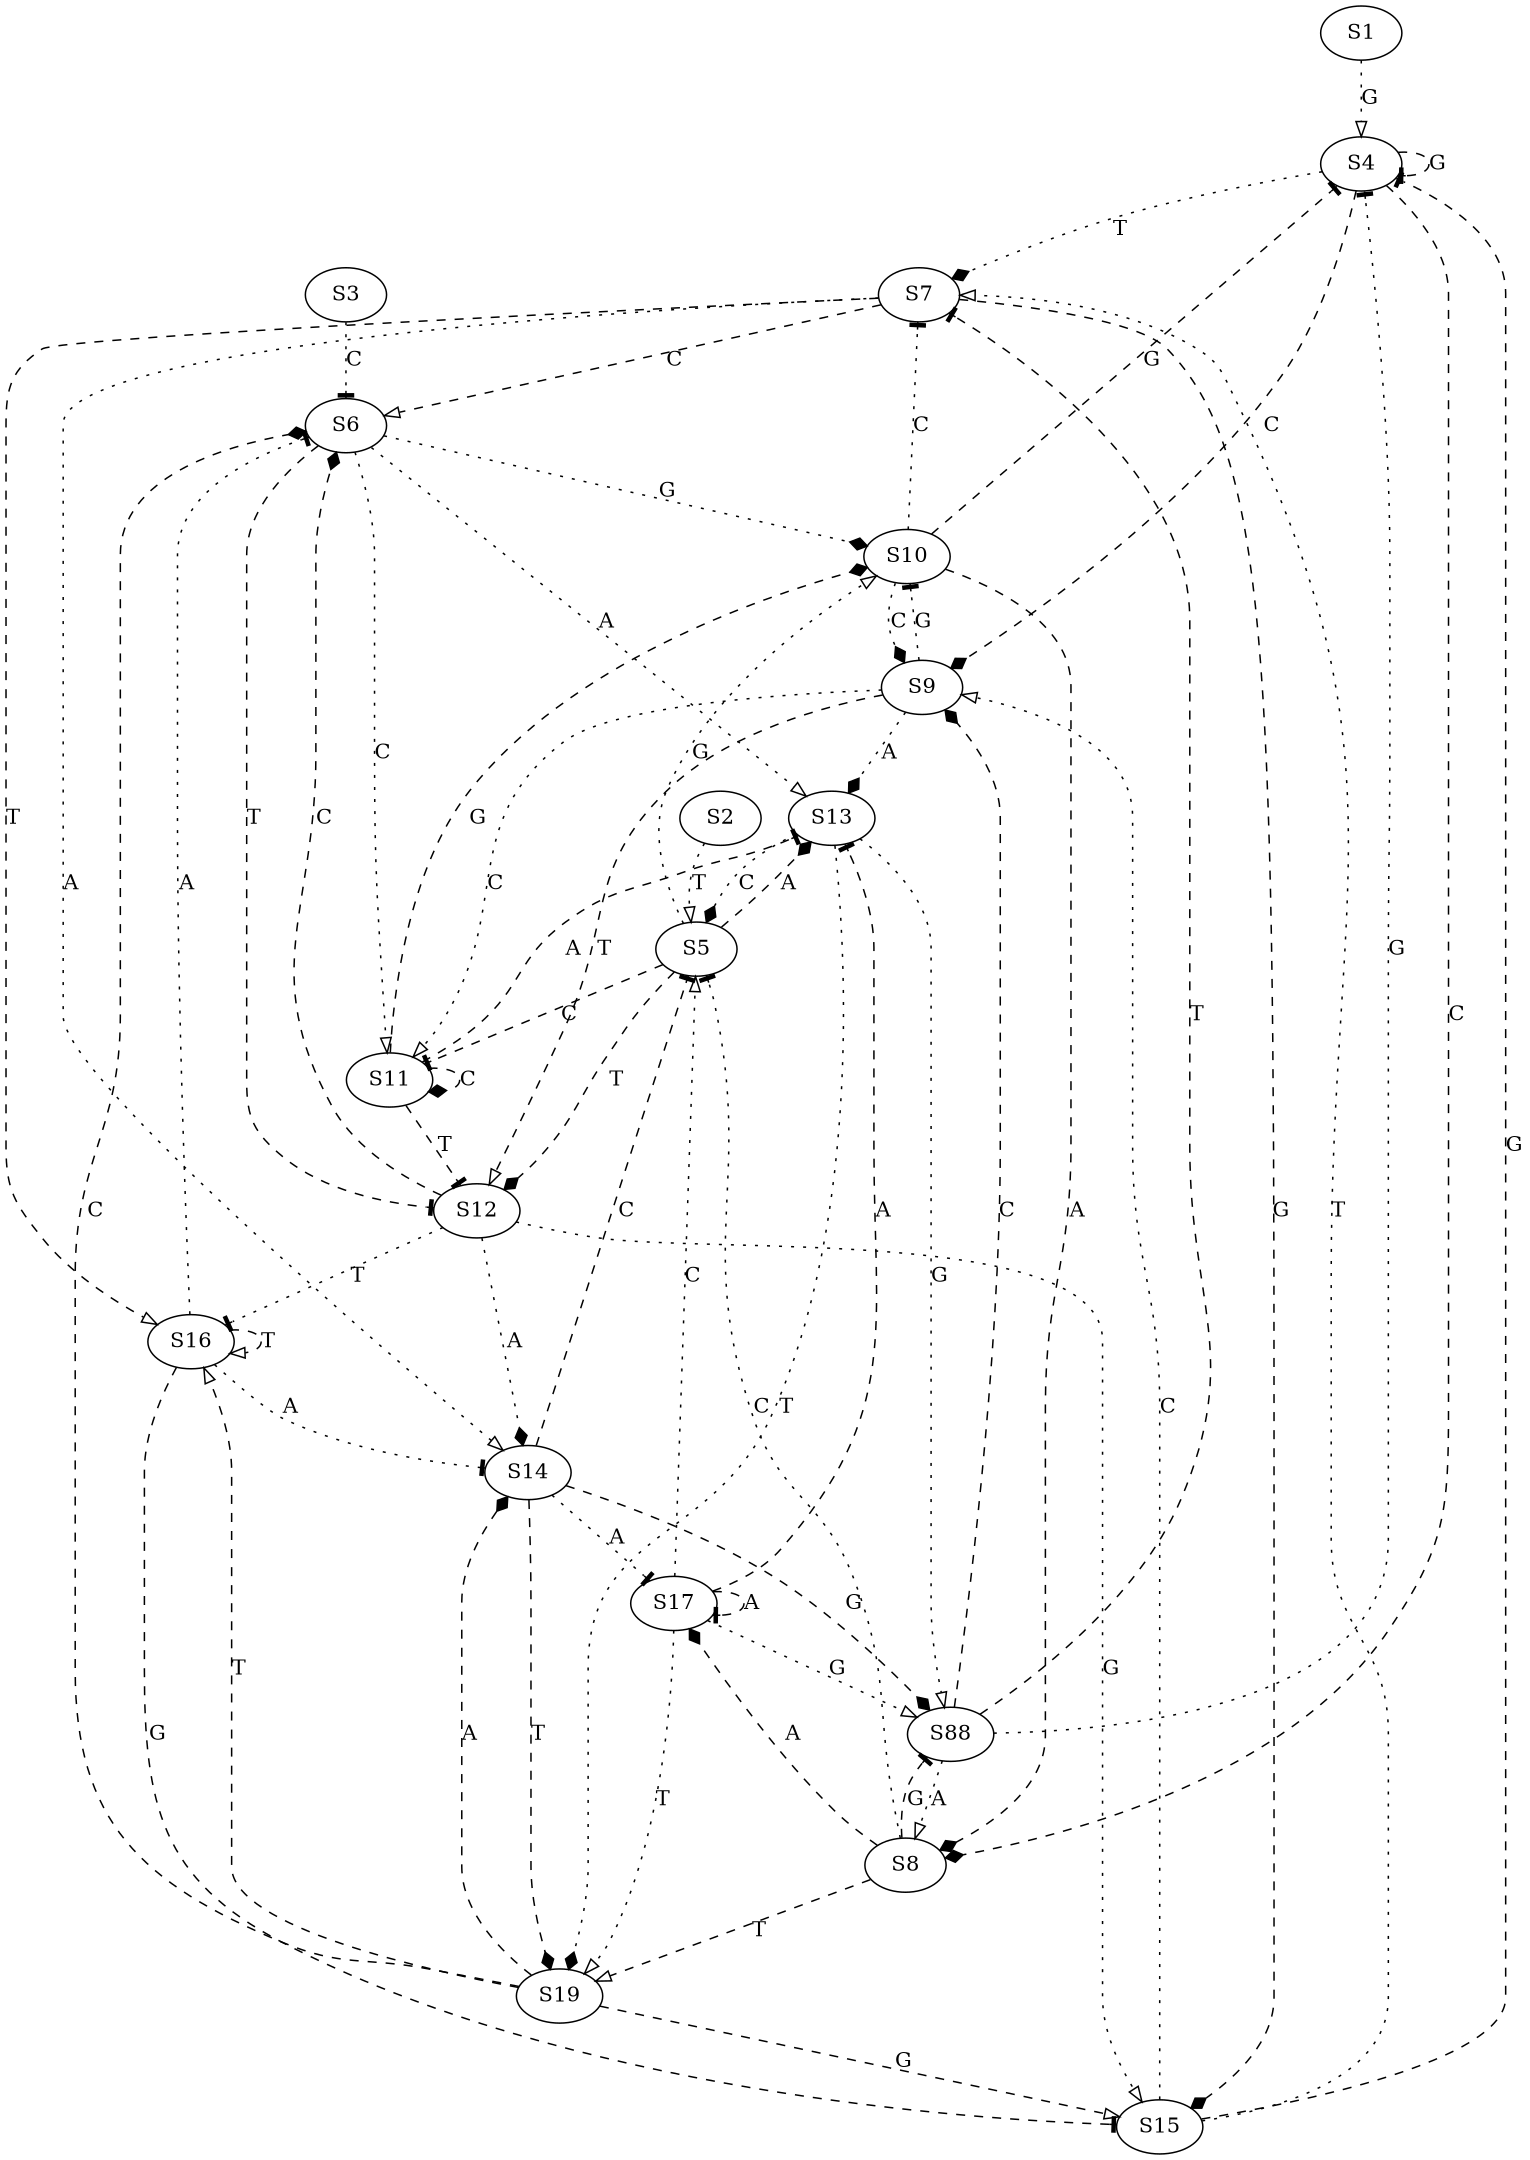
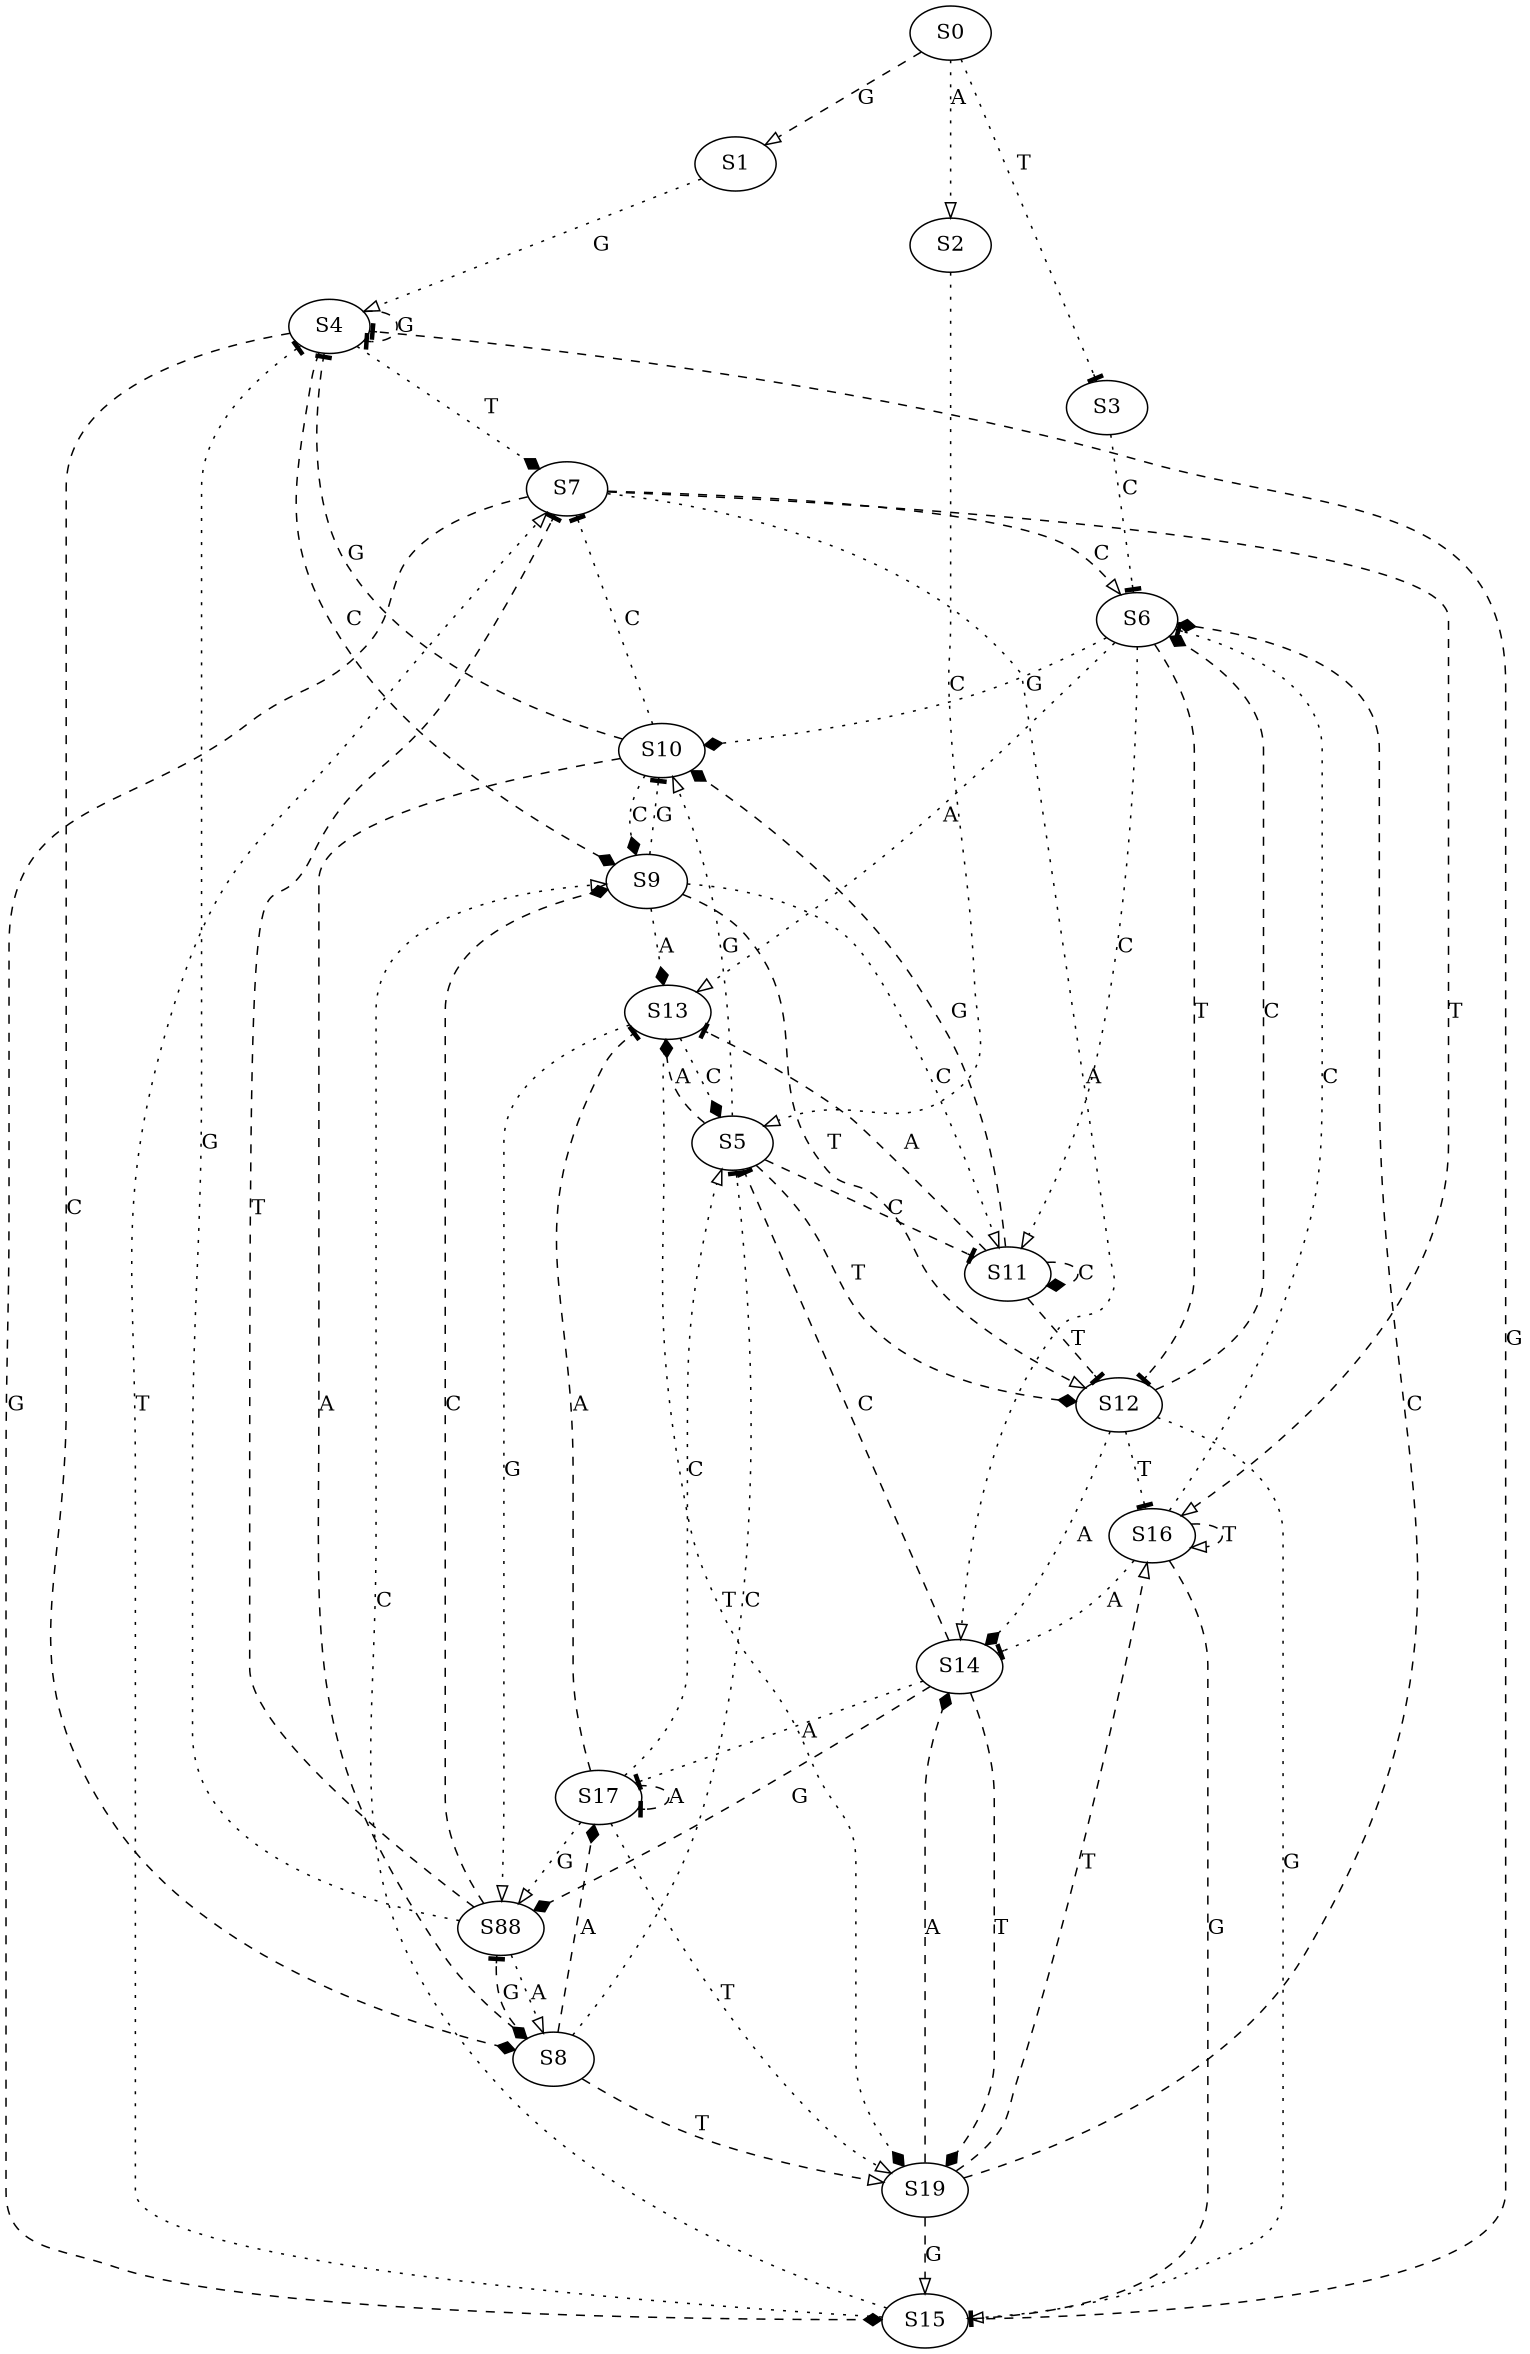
none -> (951, 33)
(187, 884) -> (1330, 1078)
(699, 884) -> (957, 685)
